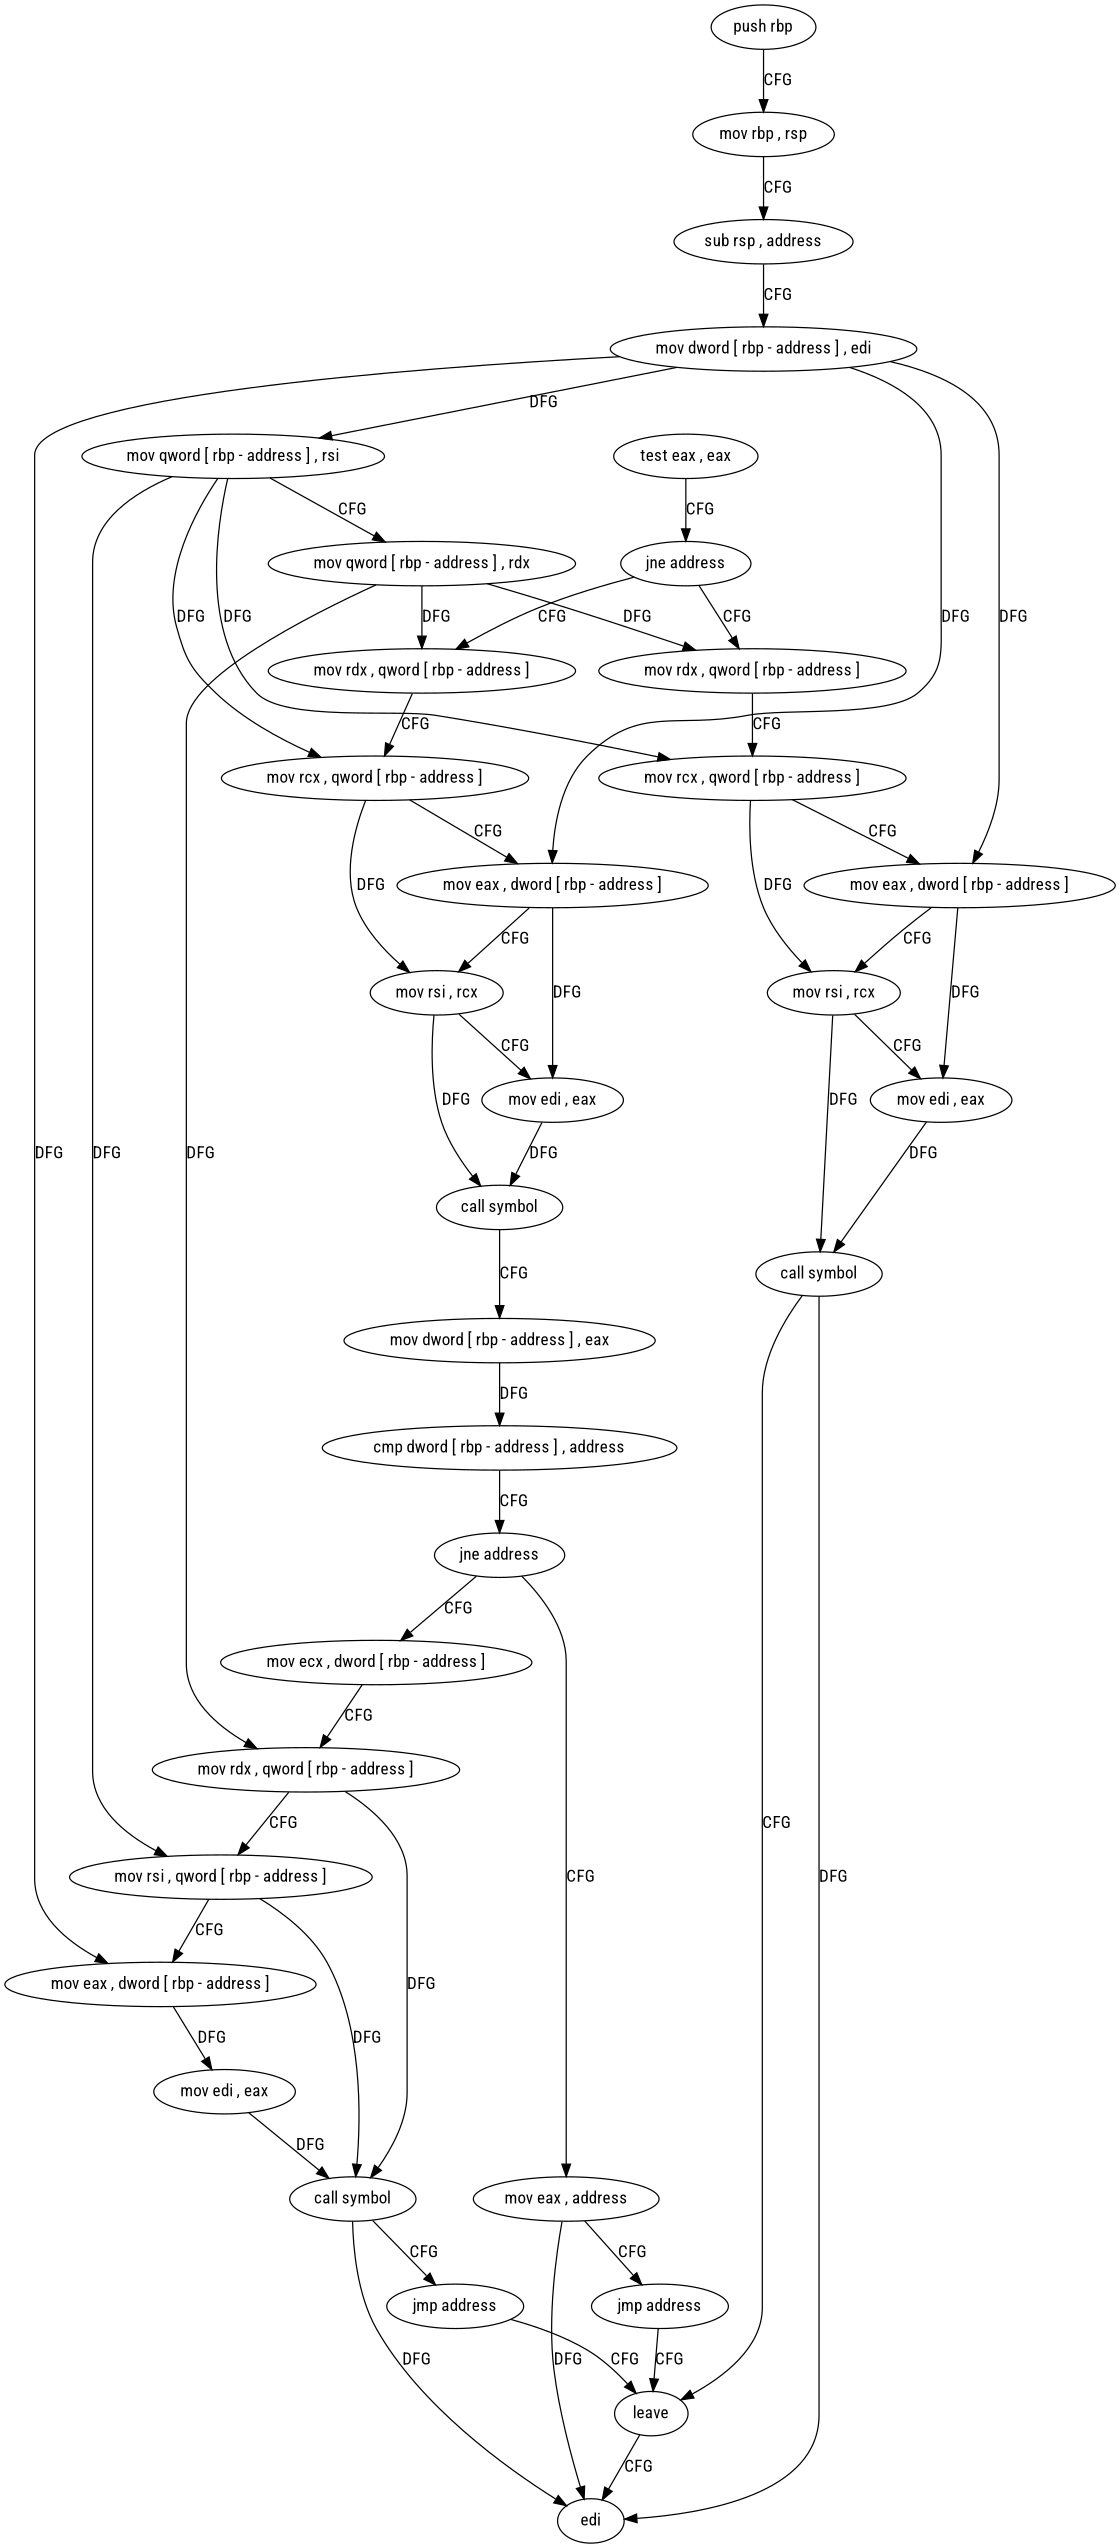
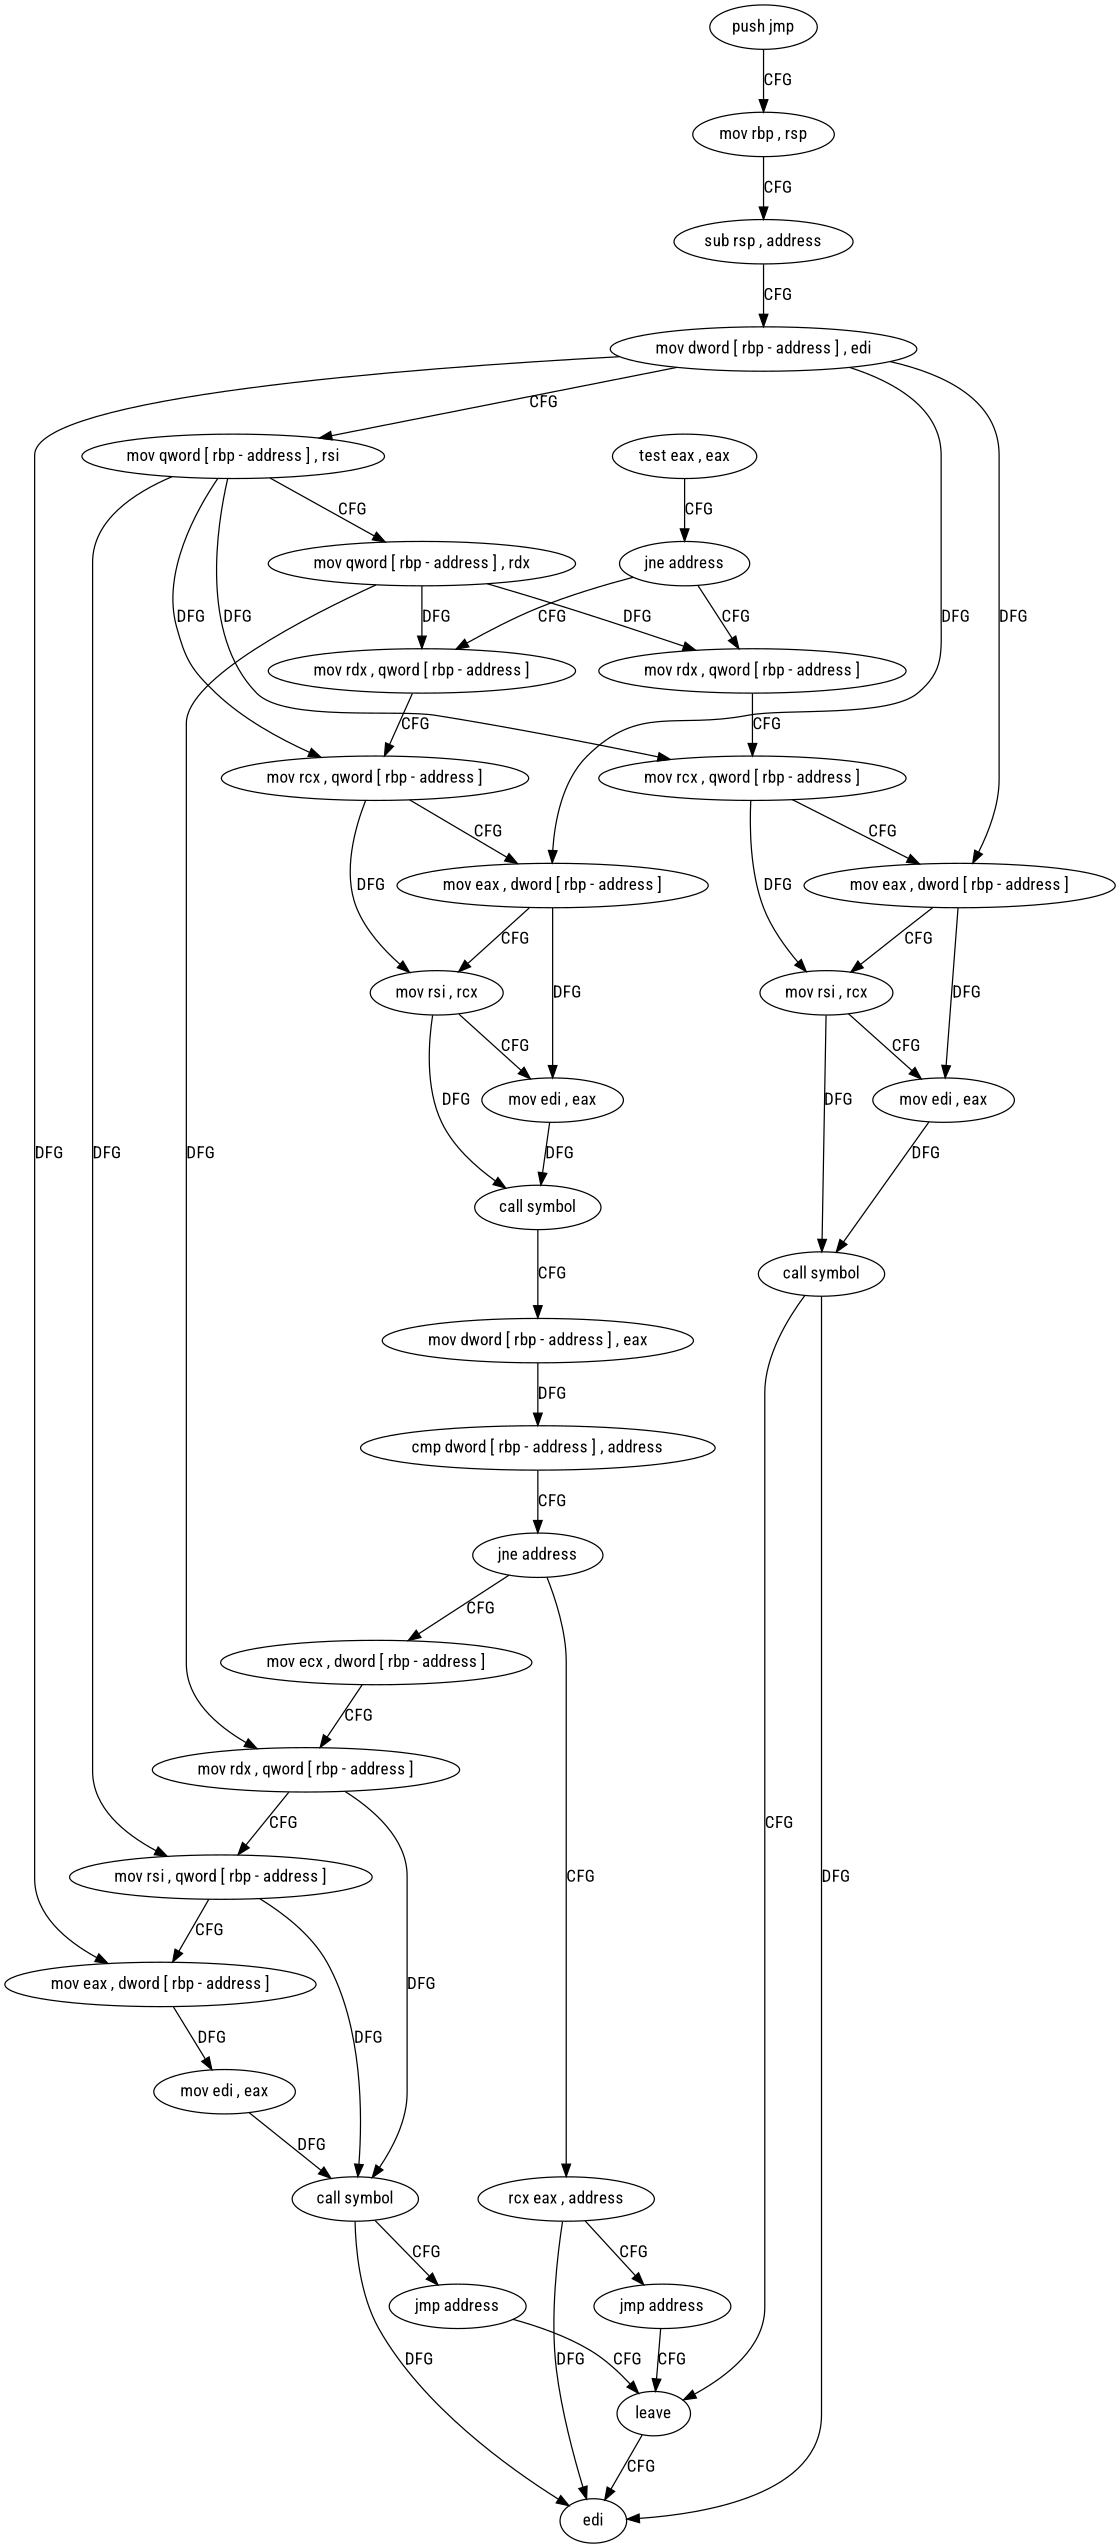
(764, 27) -> (764, 27)
(544, 403) -> (544, 403)
(566, 2199) -> (566, 2199)
